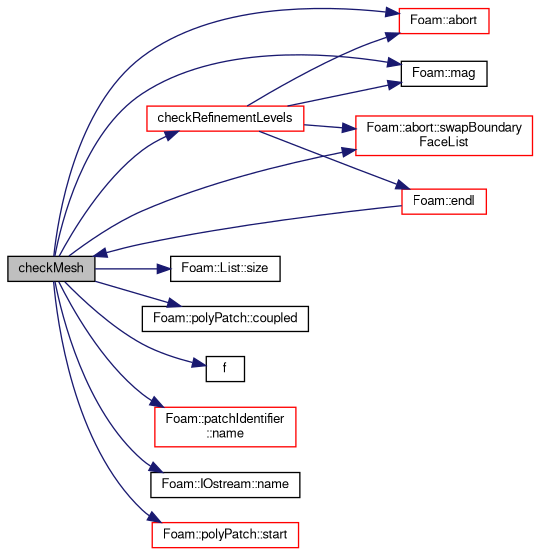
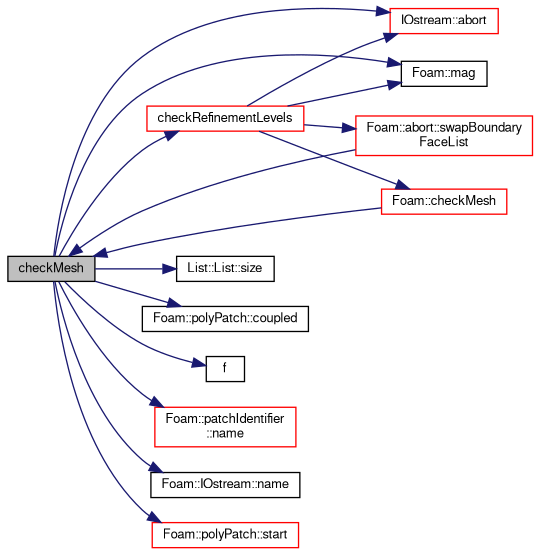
(444, 21) -> (444, 21)
(200, 189) -> (212, 185)
(444, 202) -> (444, 202)
(225, 269) -> (225, 269)
